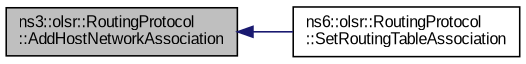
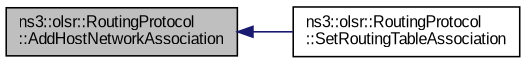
(406, 32) -> (406, 32)
